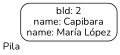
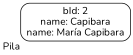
(69, 22) -> (76, 22)
